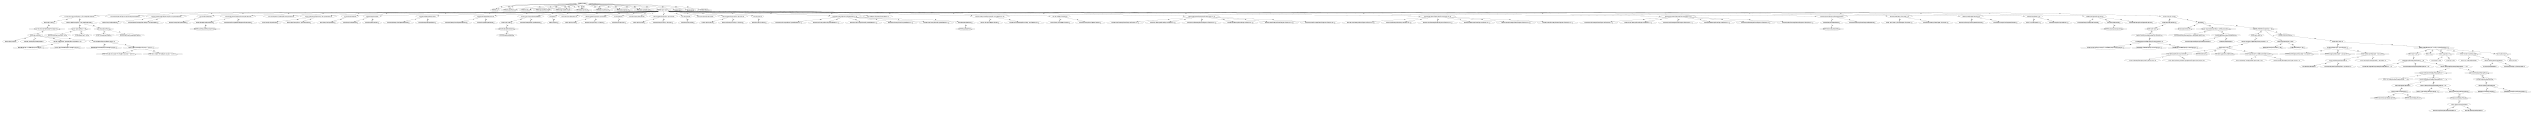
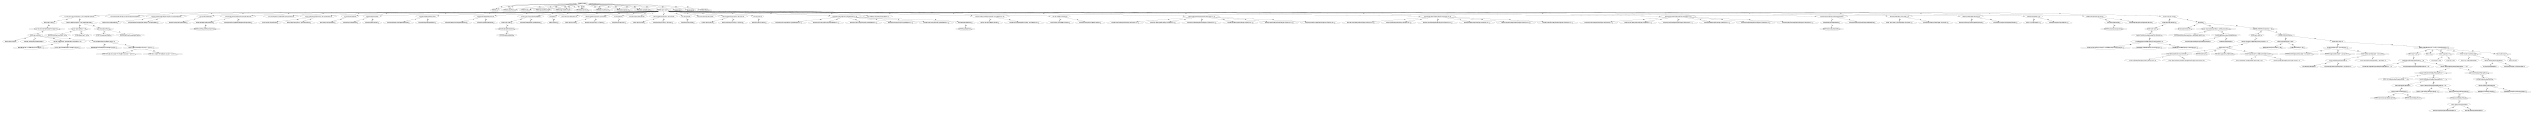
(2088, 23) -> none
(2272, 36) -> (2285, 38)
